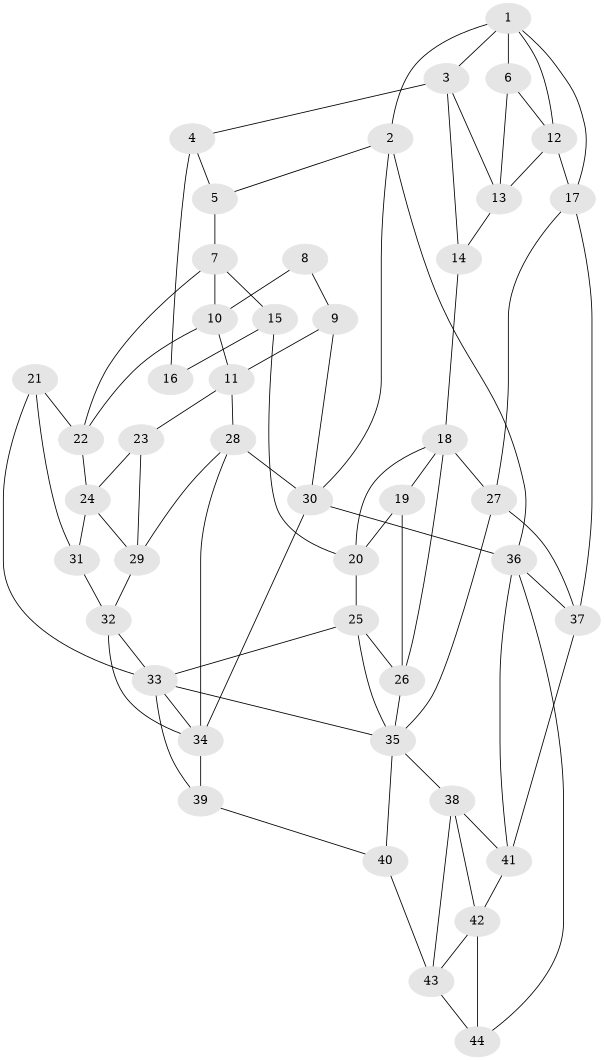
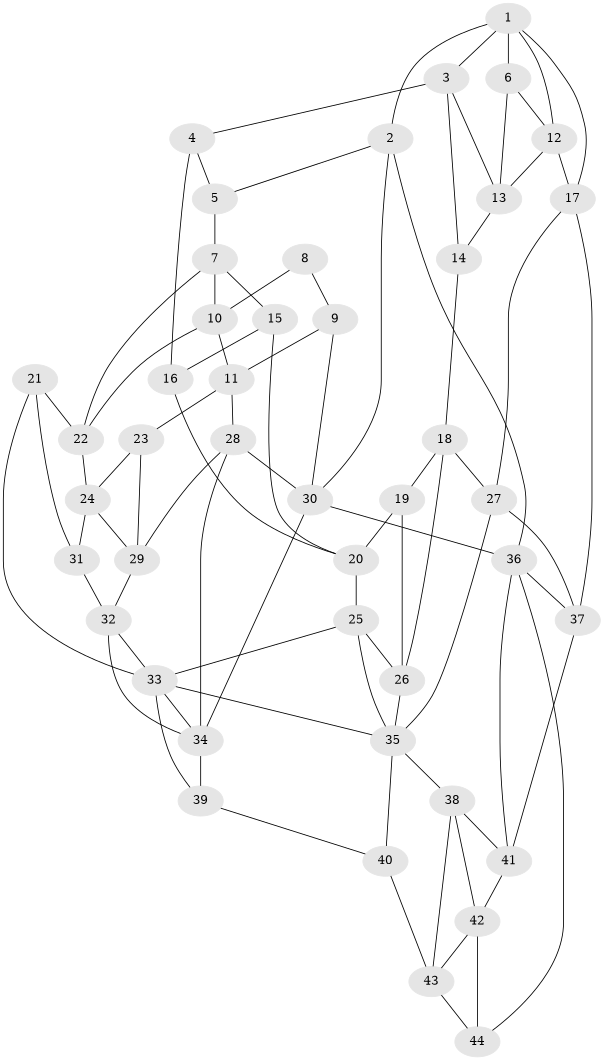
(373, 484) -> (233, 497)
